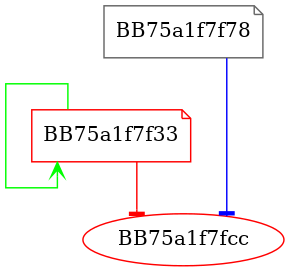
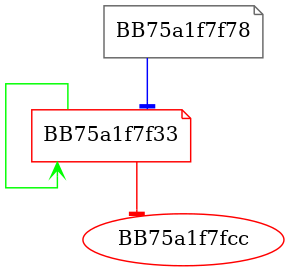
(227, 134) -> (147, 80)
